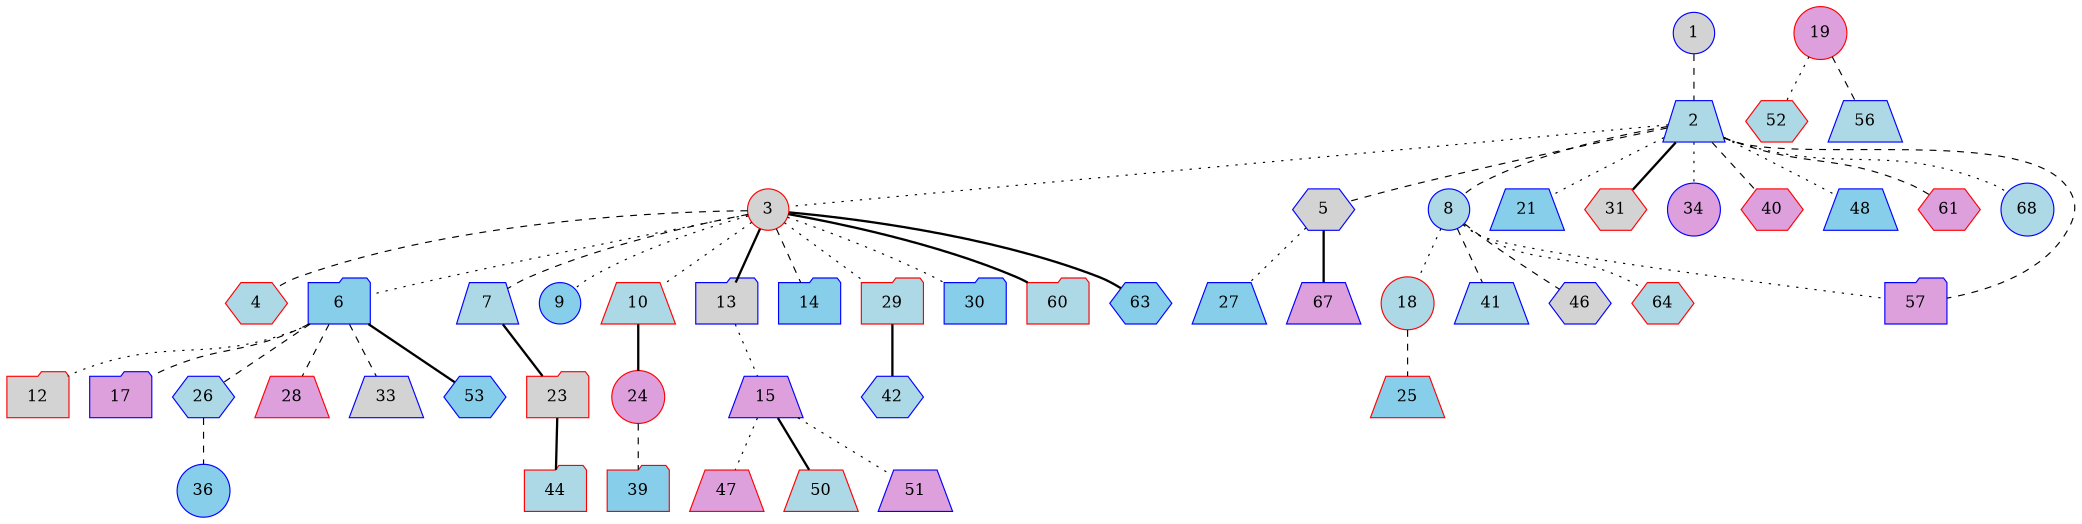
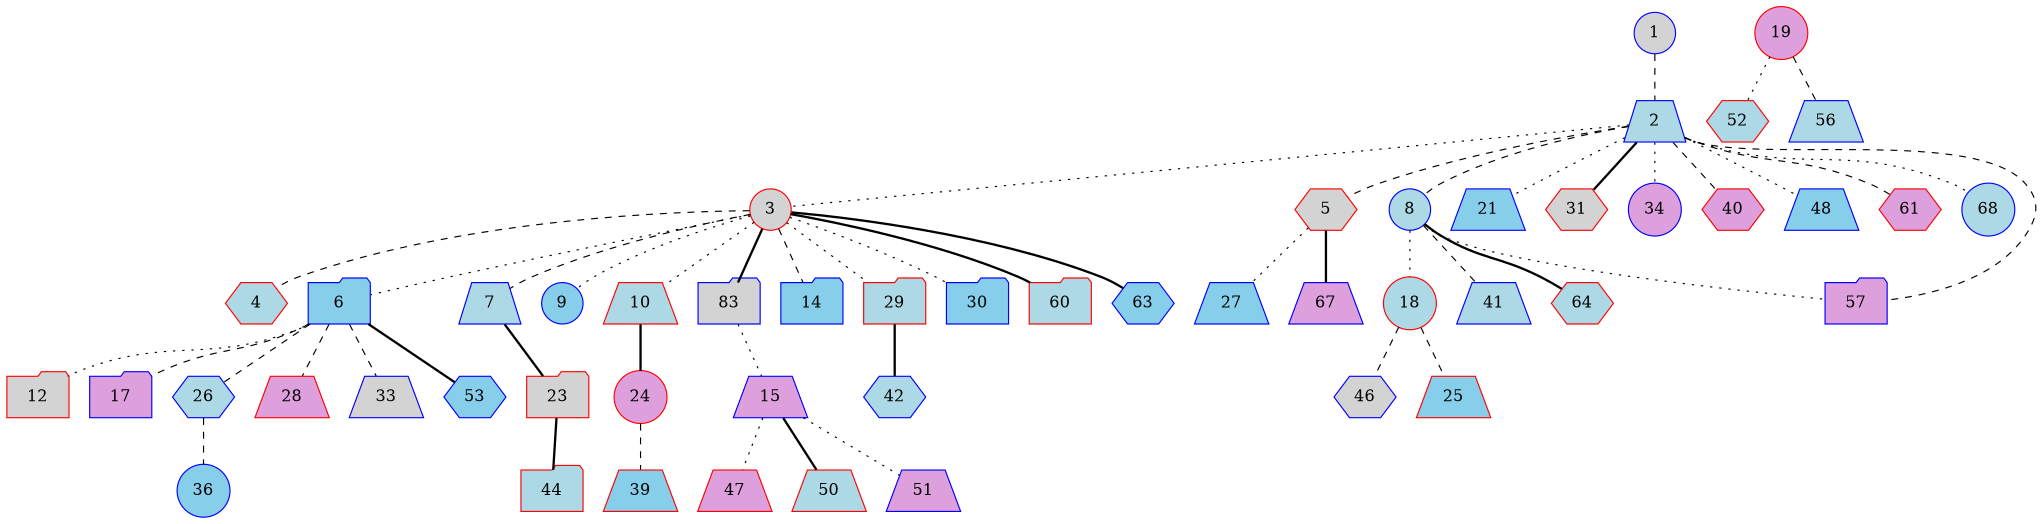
(1324, 210) -> (1326, 210)
(1511, 258) -> (1387, 352)
(1585, 265) -> (1500, 260)
(727, 303) -> (729, 303)
(638, 491) -> (641, 491)
